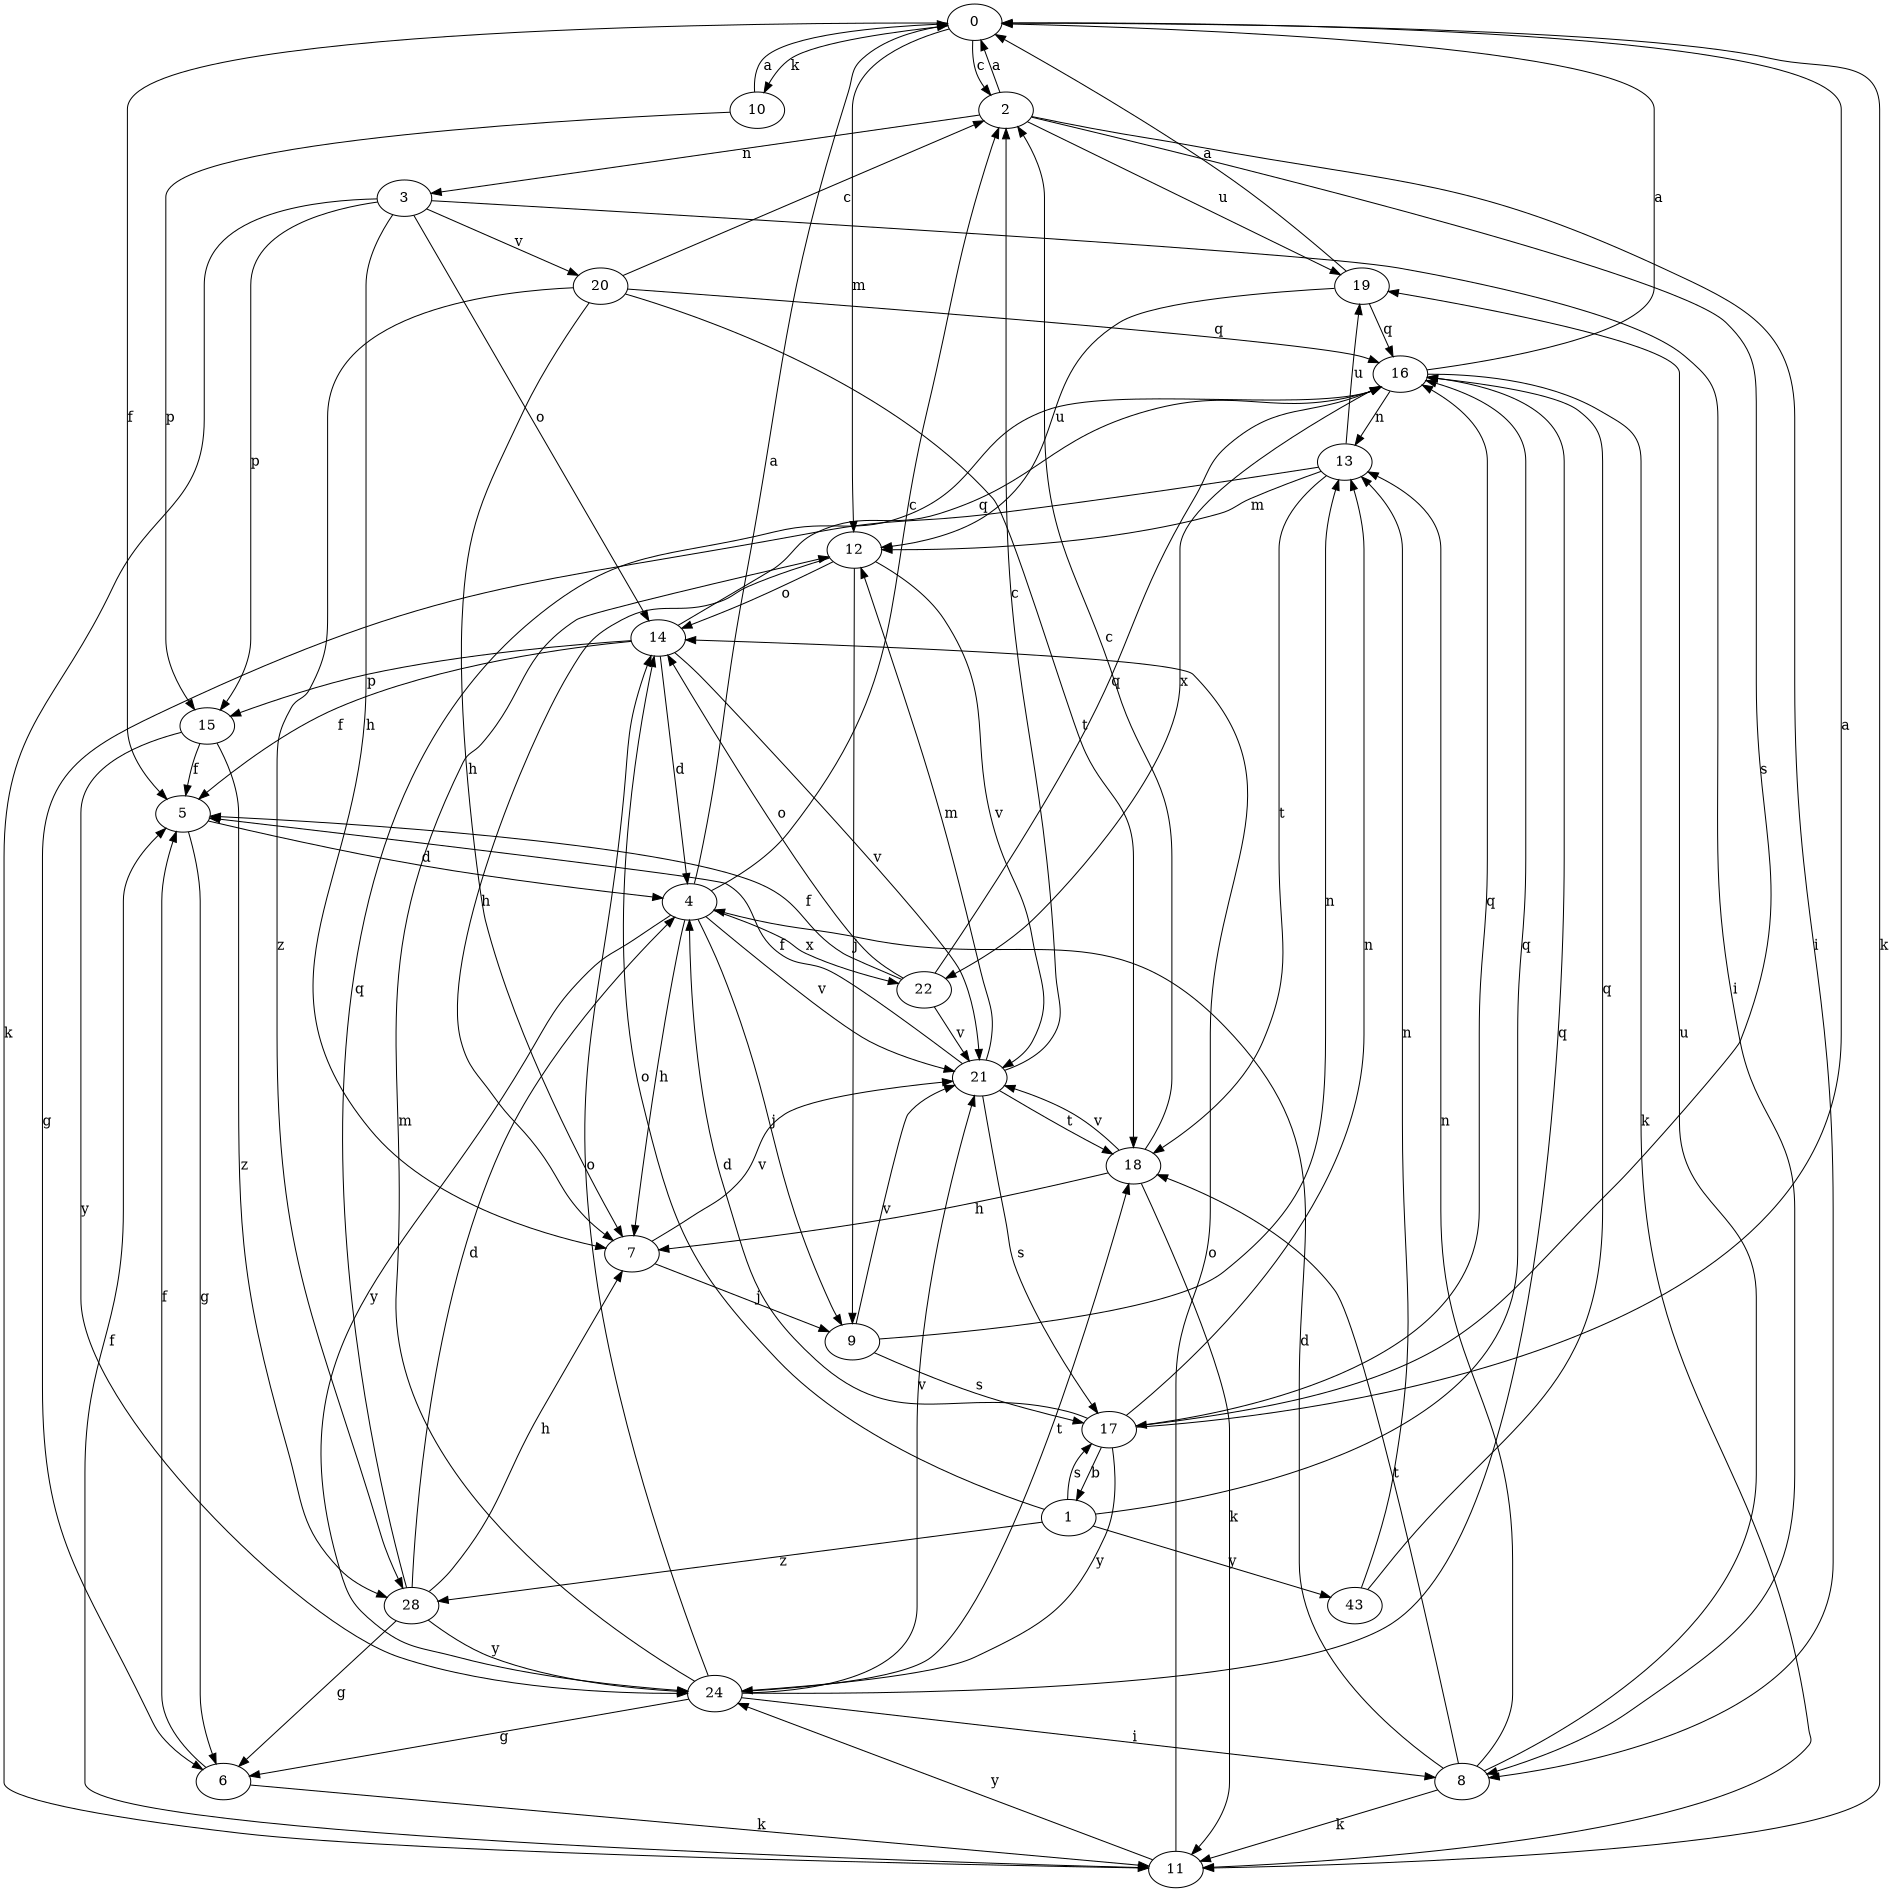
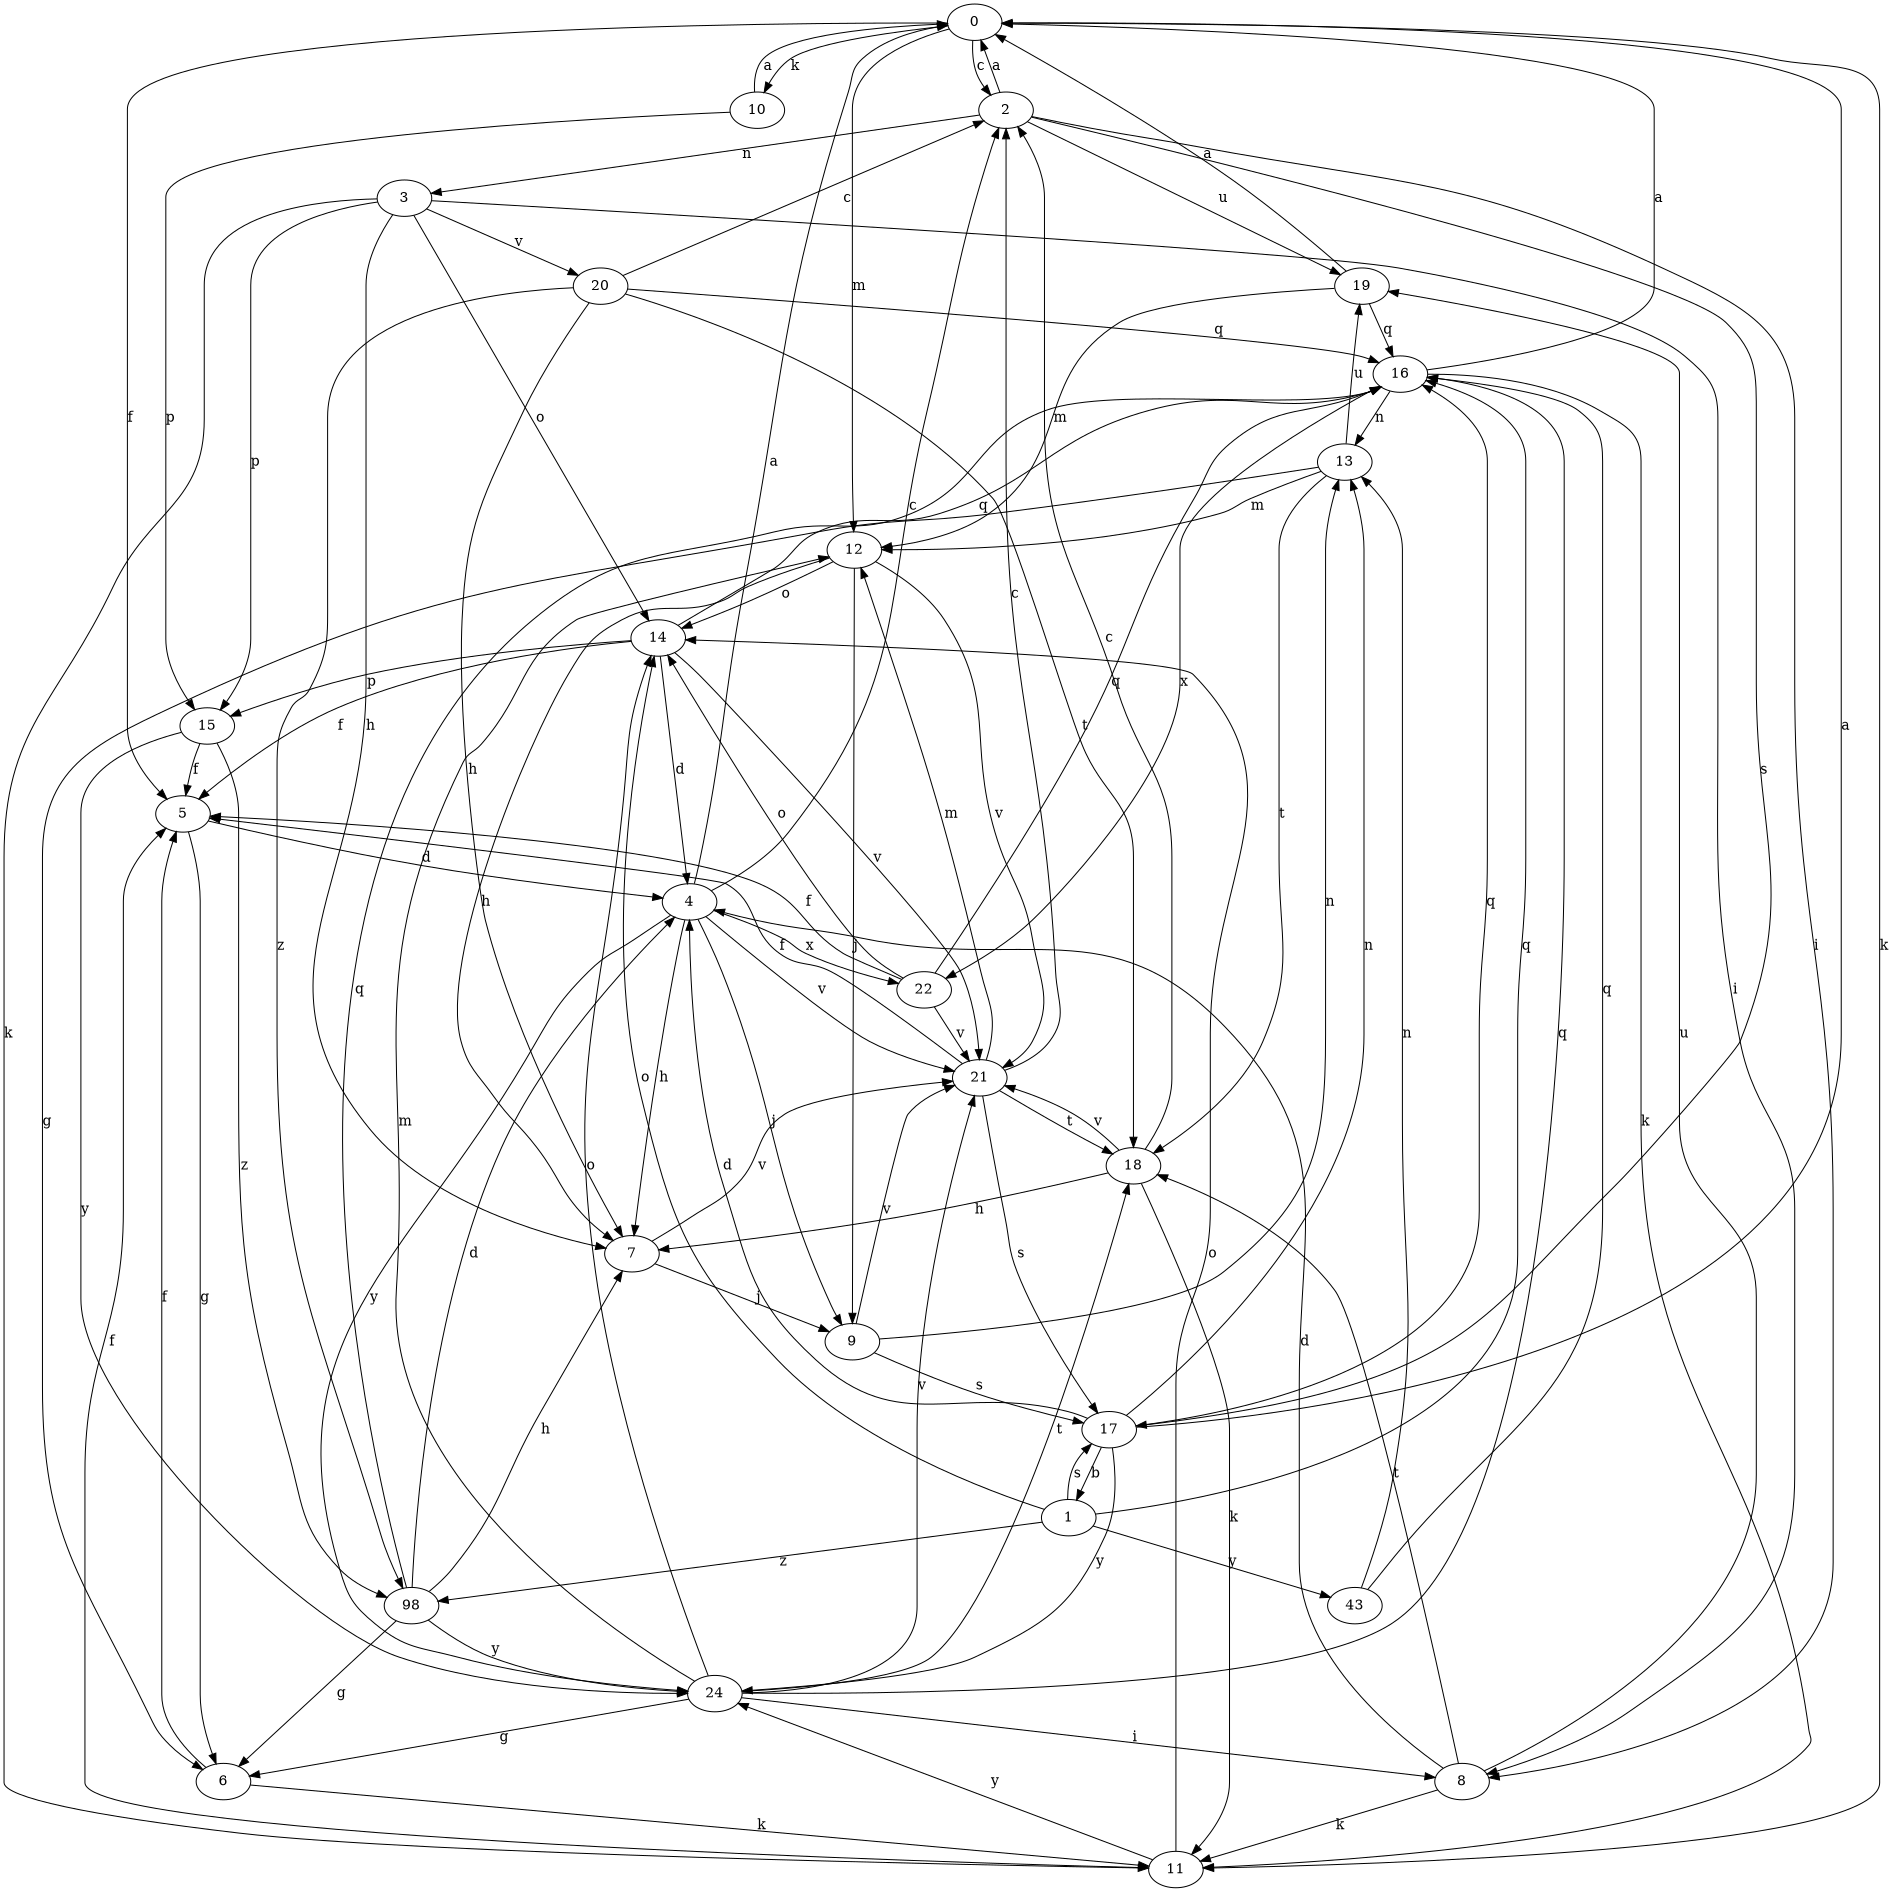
(1061, 418) -> (1061, 418)
(1441, 1117) -> none
(412, 1606) -> (412, 1606)
